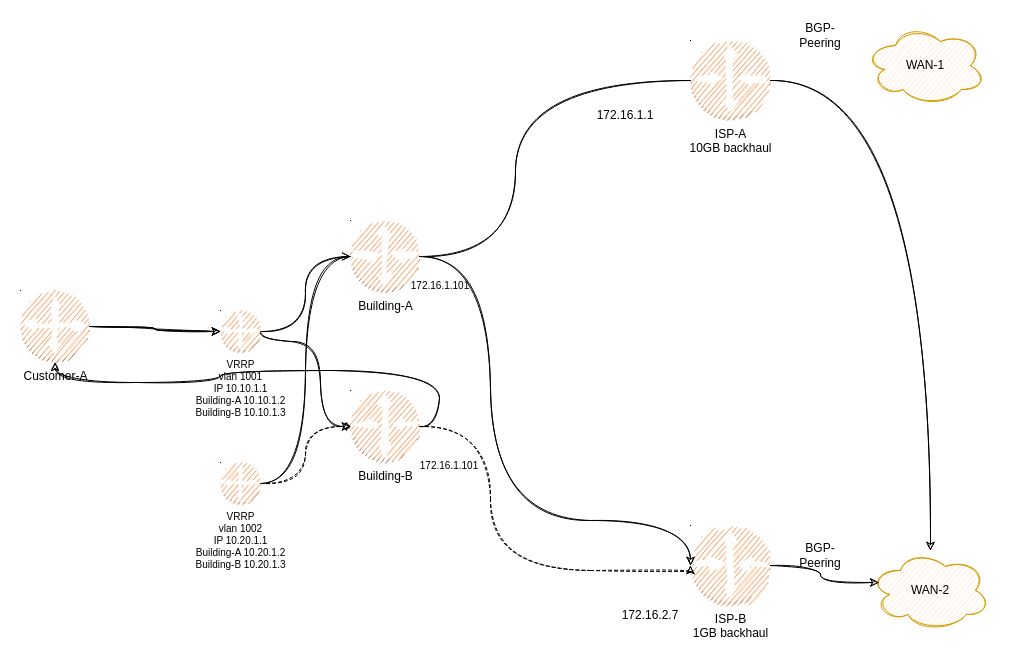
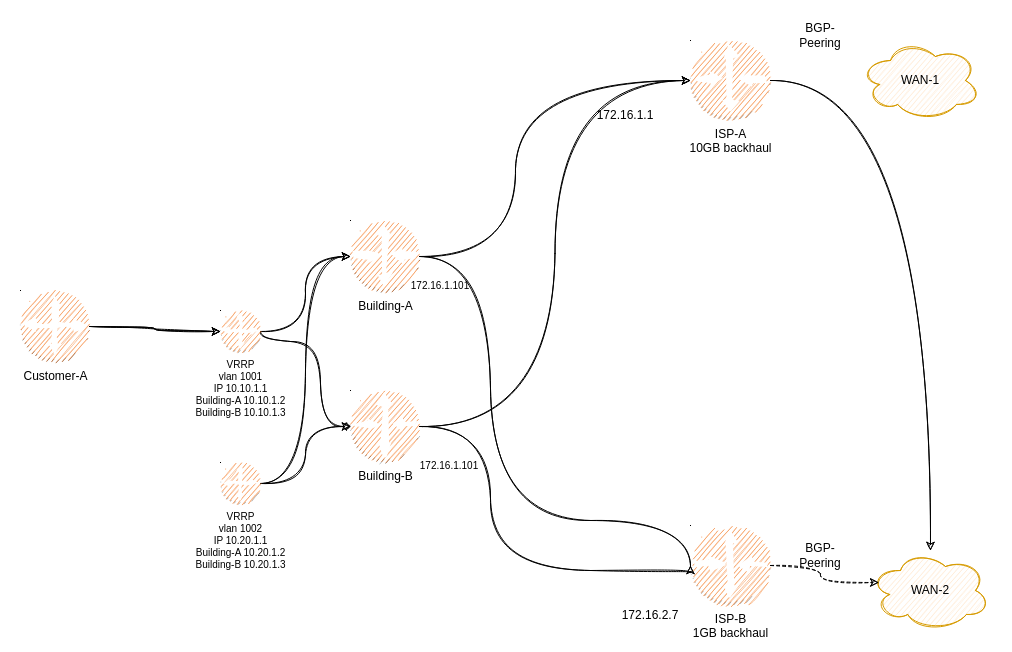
(926, 66) -> (921, 81)
(686, 81) -> (588, 91)
(318, 265) -> (318, 264)
(318, 283) -> (316, 283)
(266, 371) -> (555, 259)
(305, 458) -> (305, 458)
(666, 530) -> (666, 532)
(518, 554) -> (518, 554)
(821, 576) -> (821, 576)
